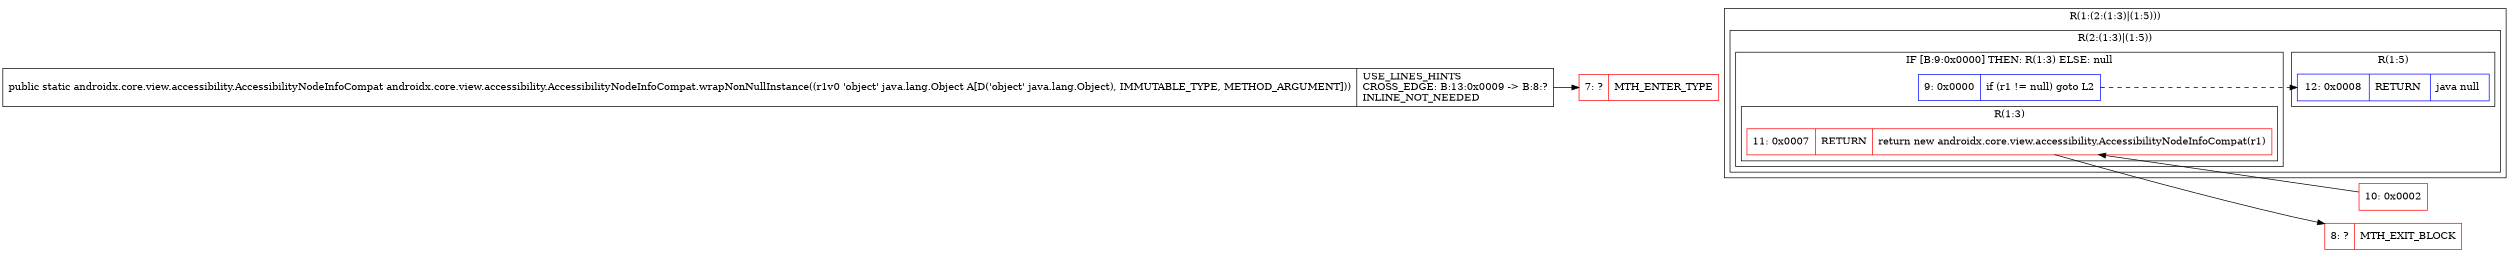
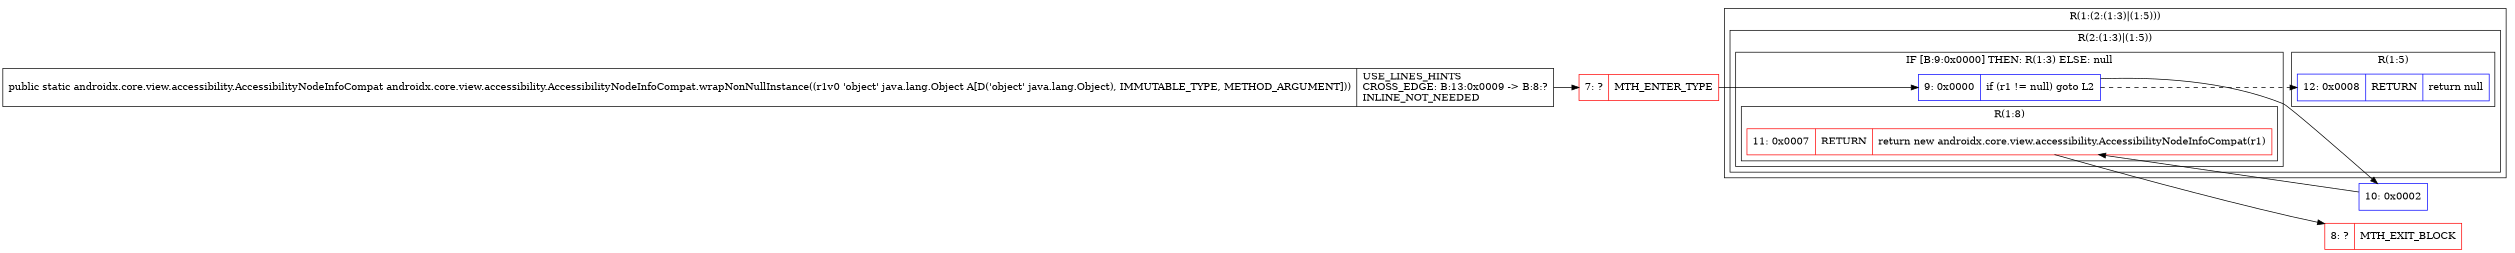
none -> (1815, 87)
(2458, 87) -> (2456, 87)
none -> (2250, 93)
(2009, 115) -> (2009, 115)
(2393, 197) -> (2393, 197)
